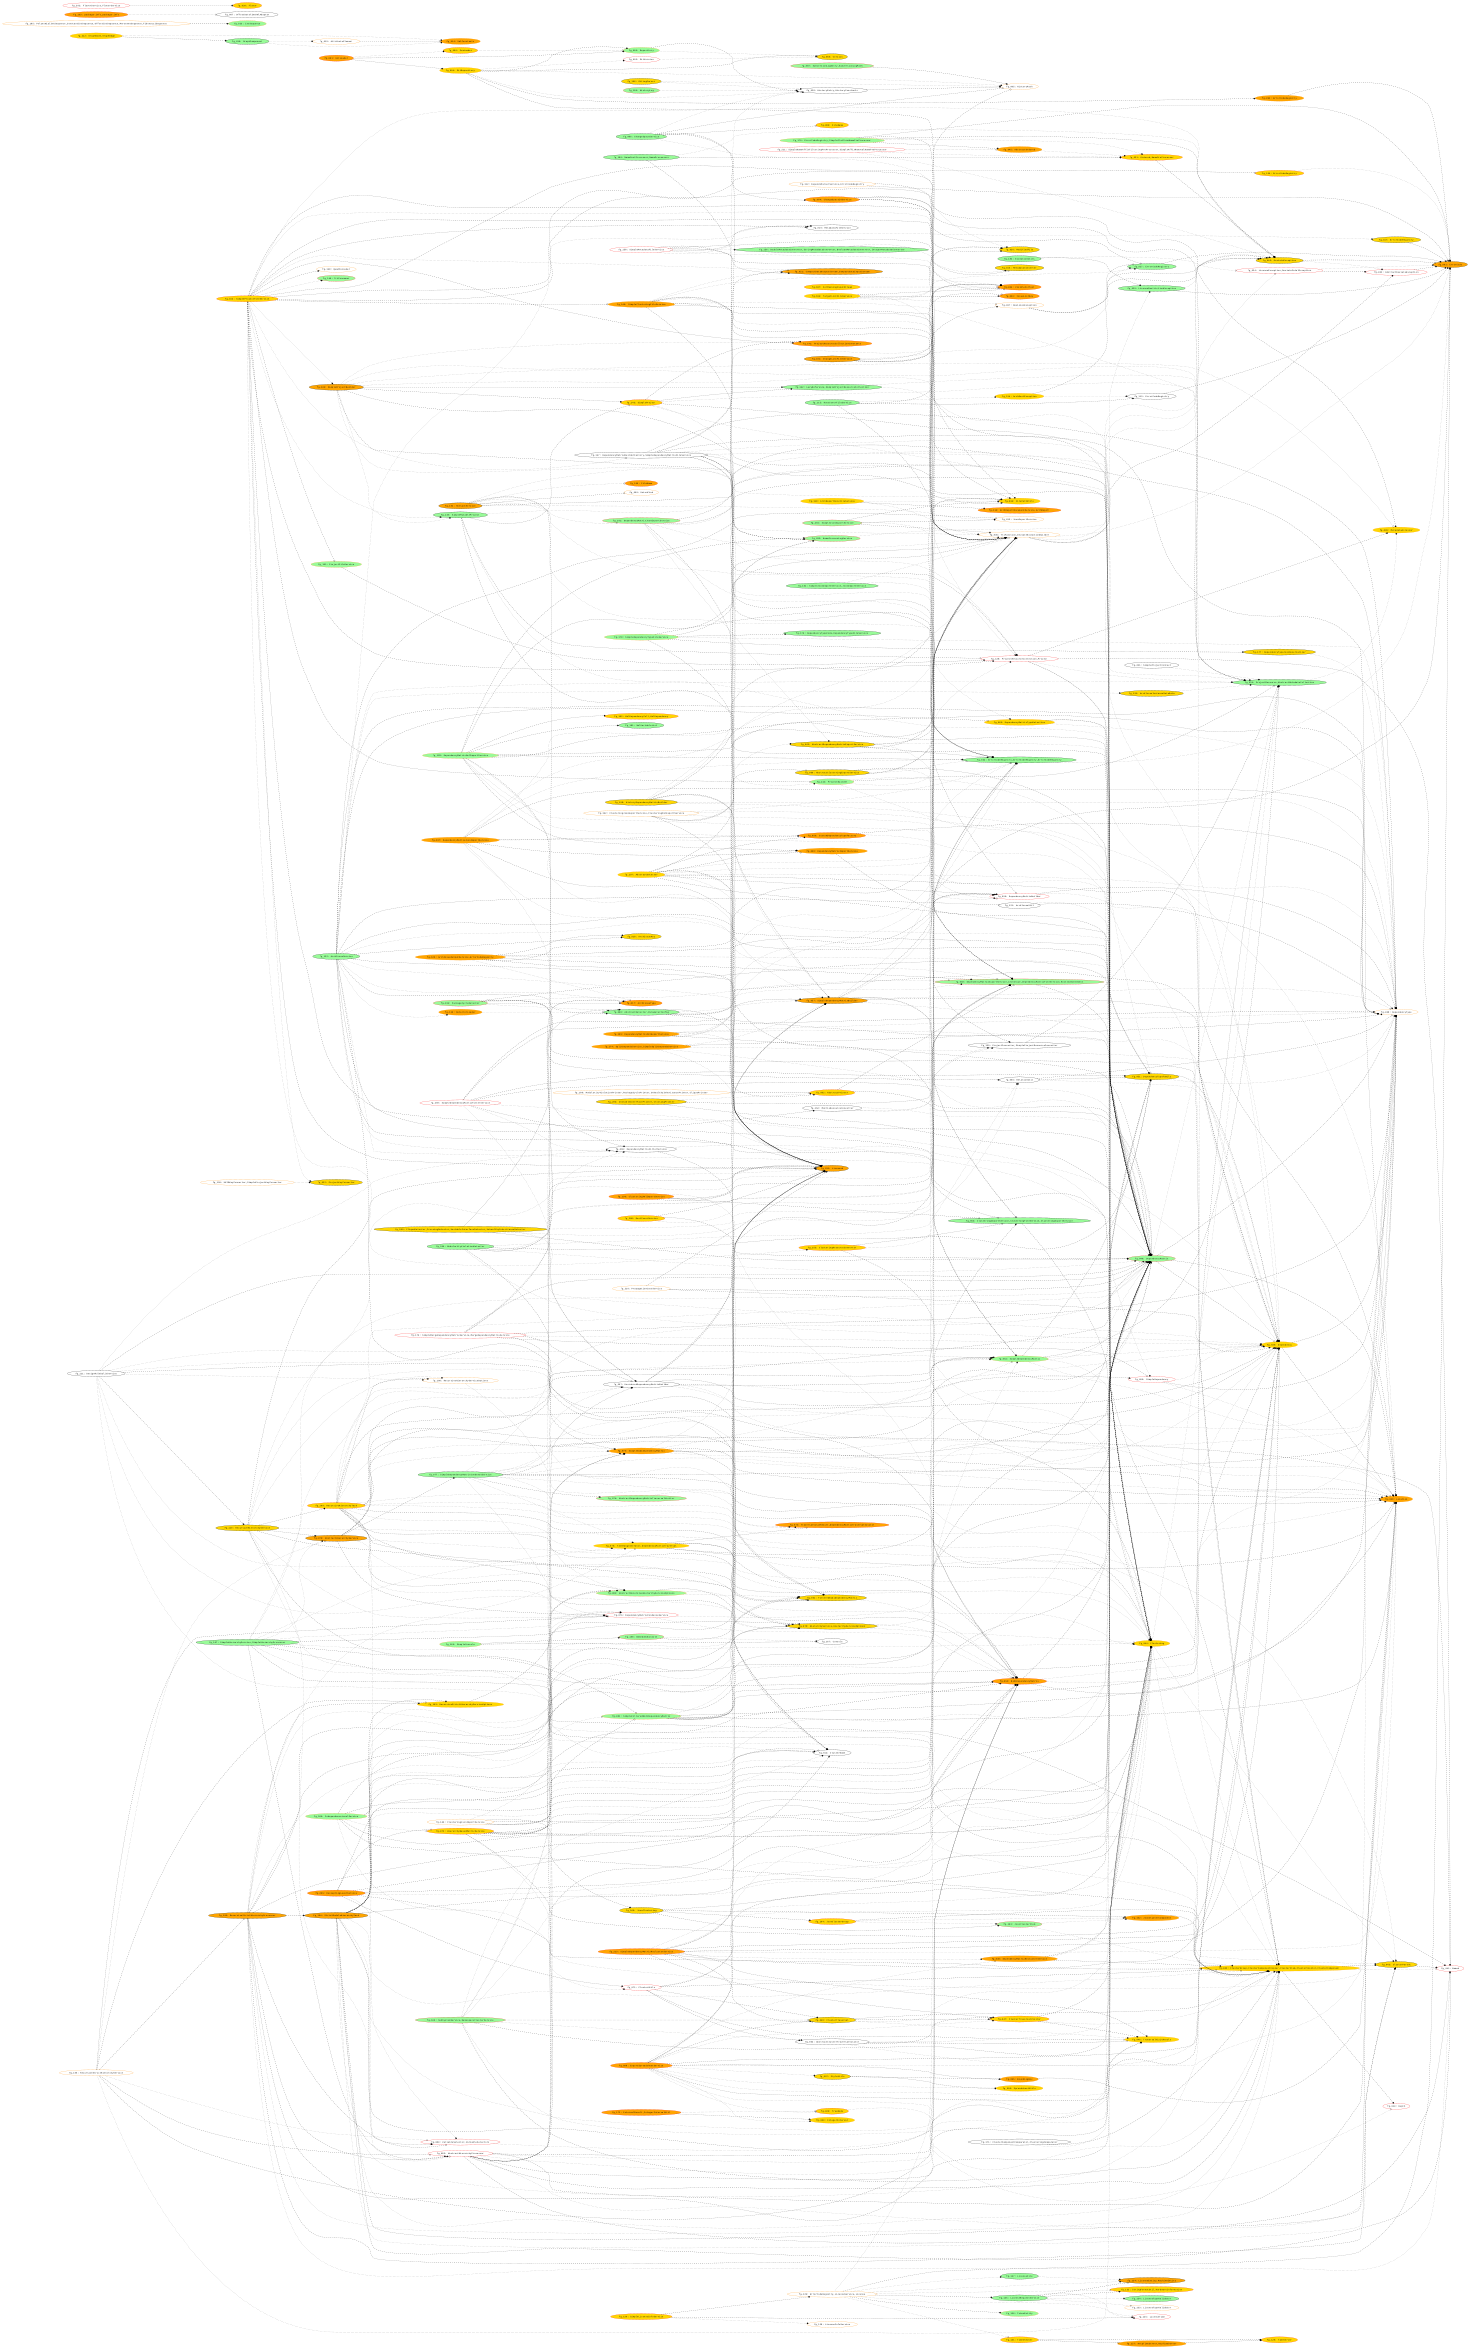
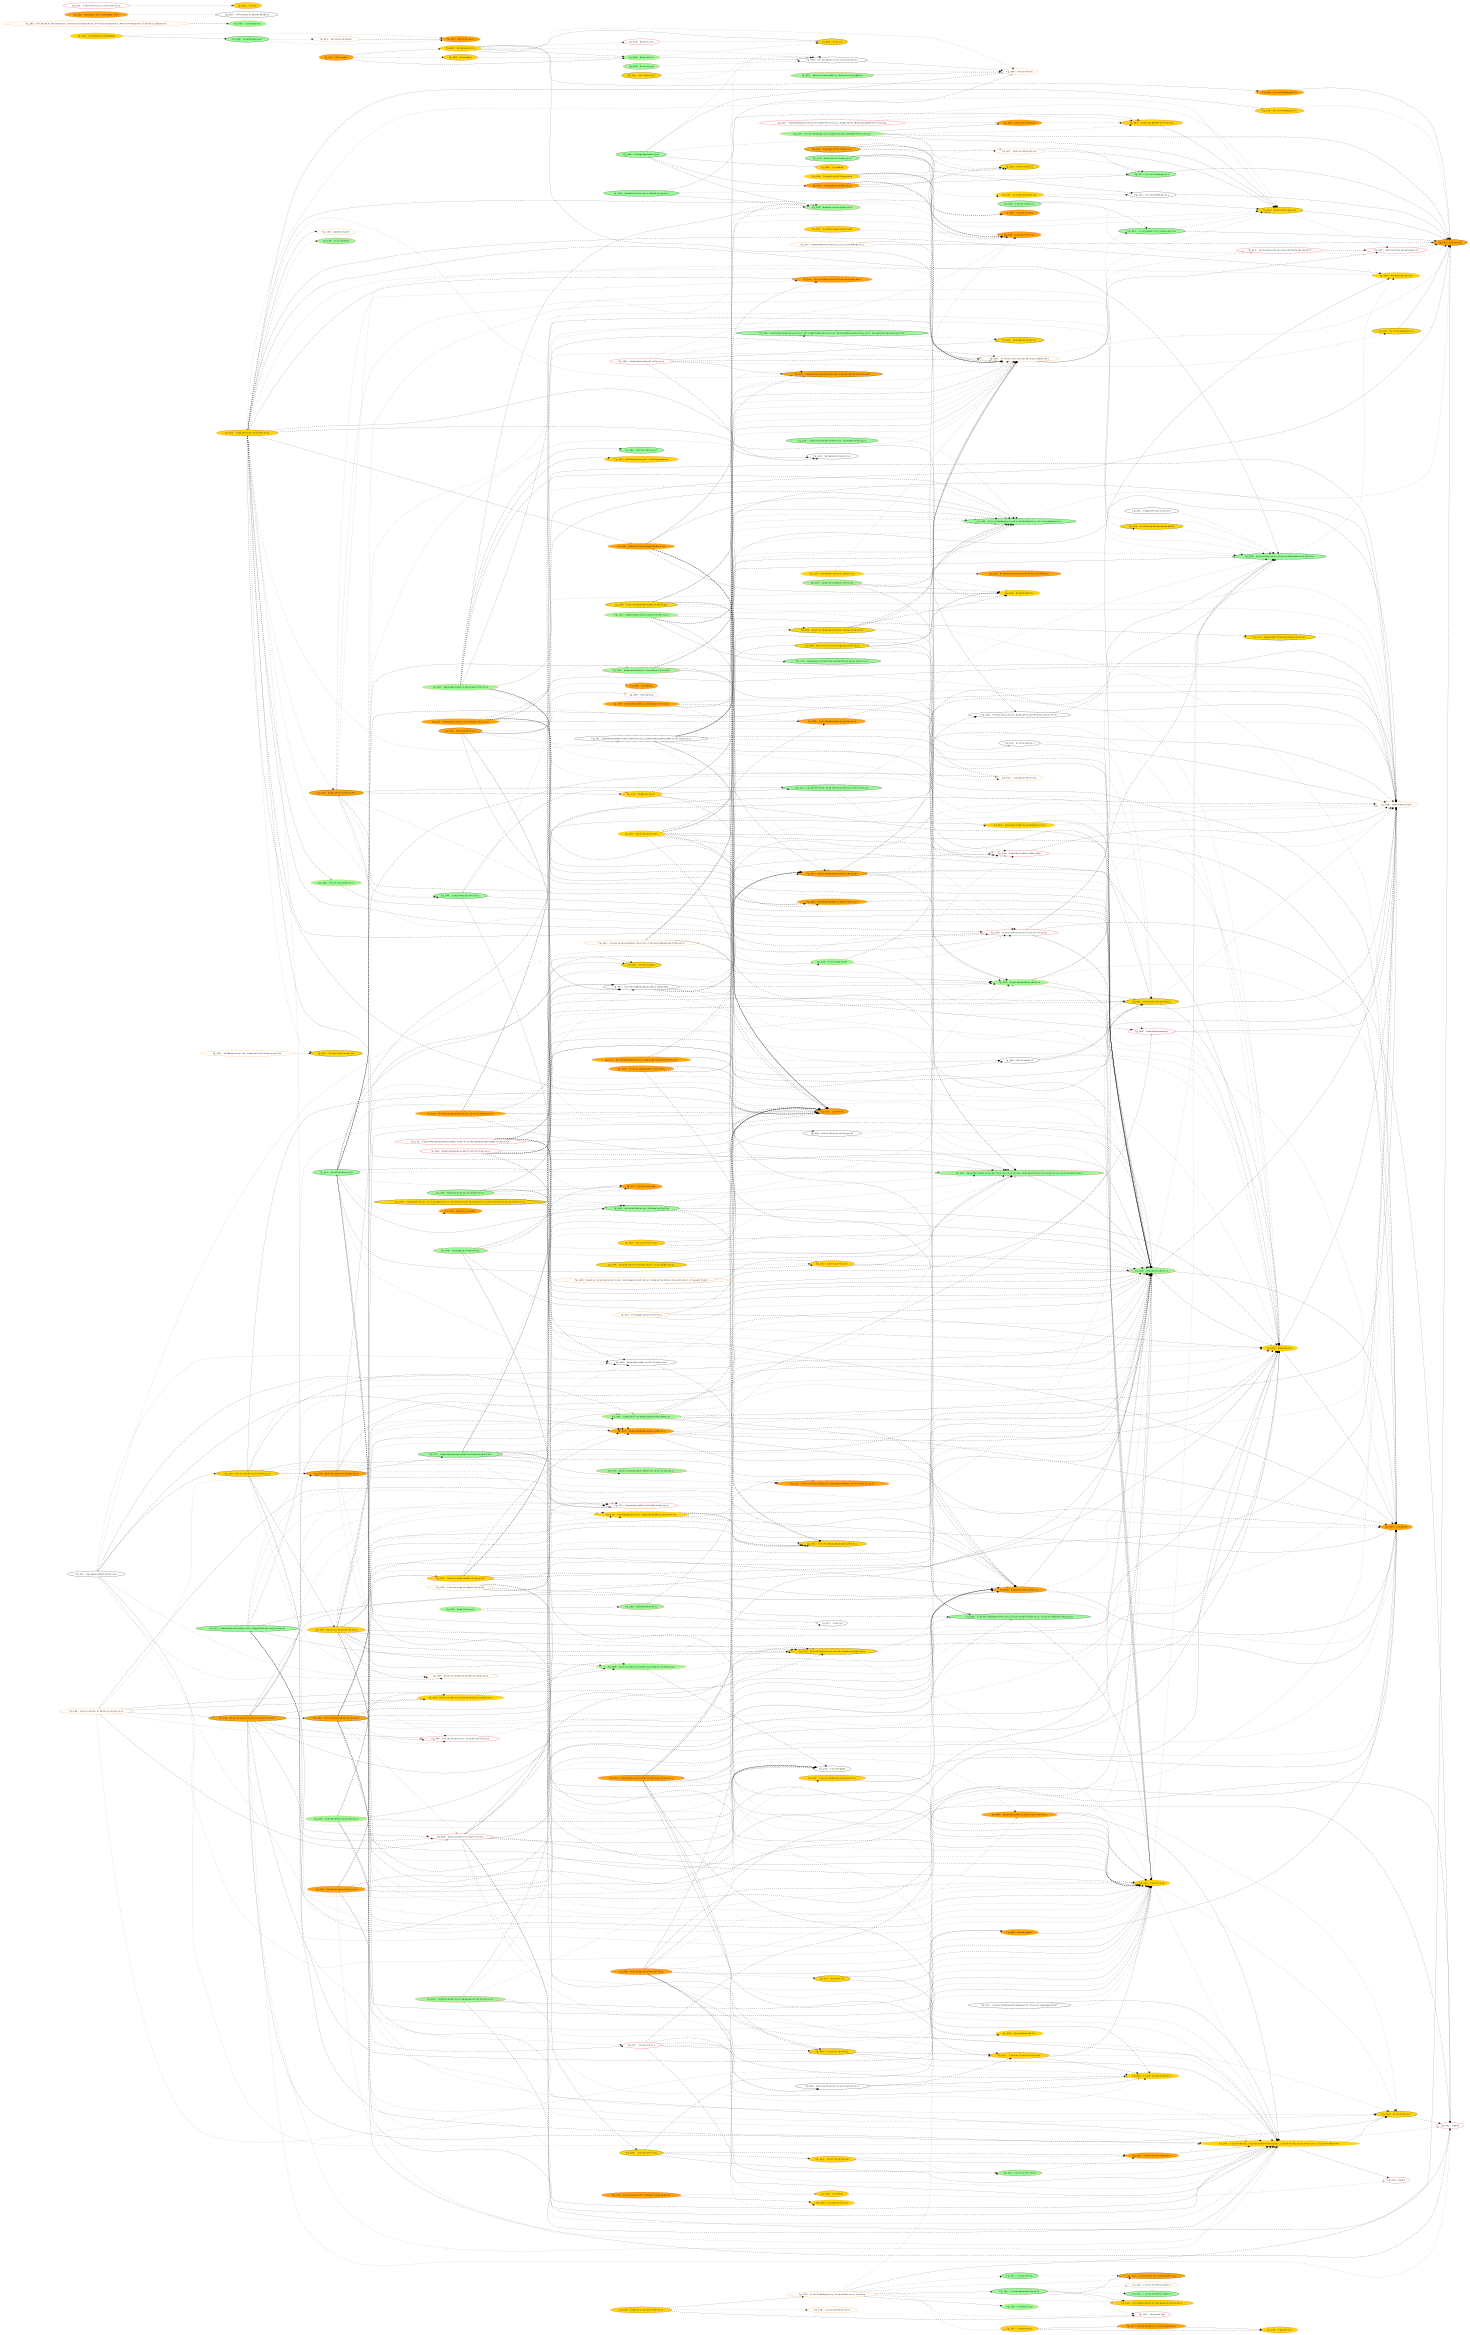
none -> (394, 1429)
